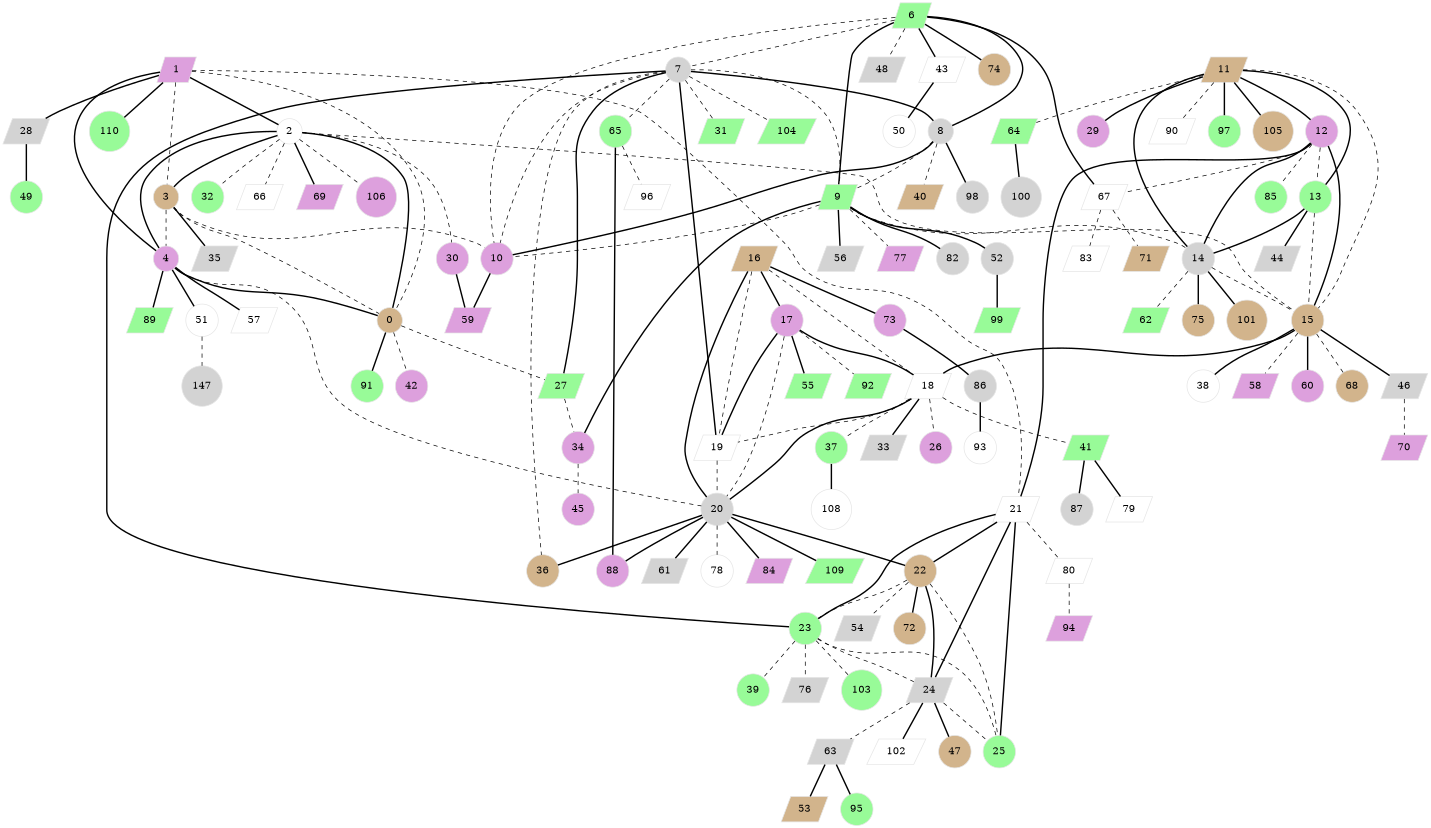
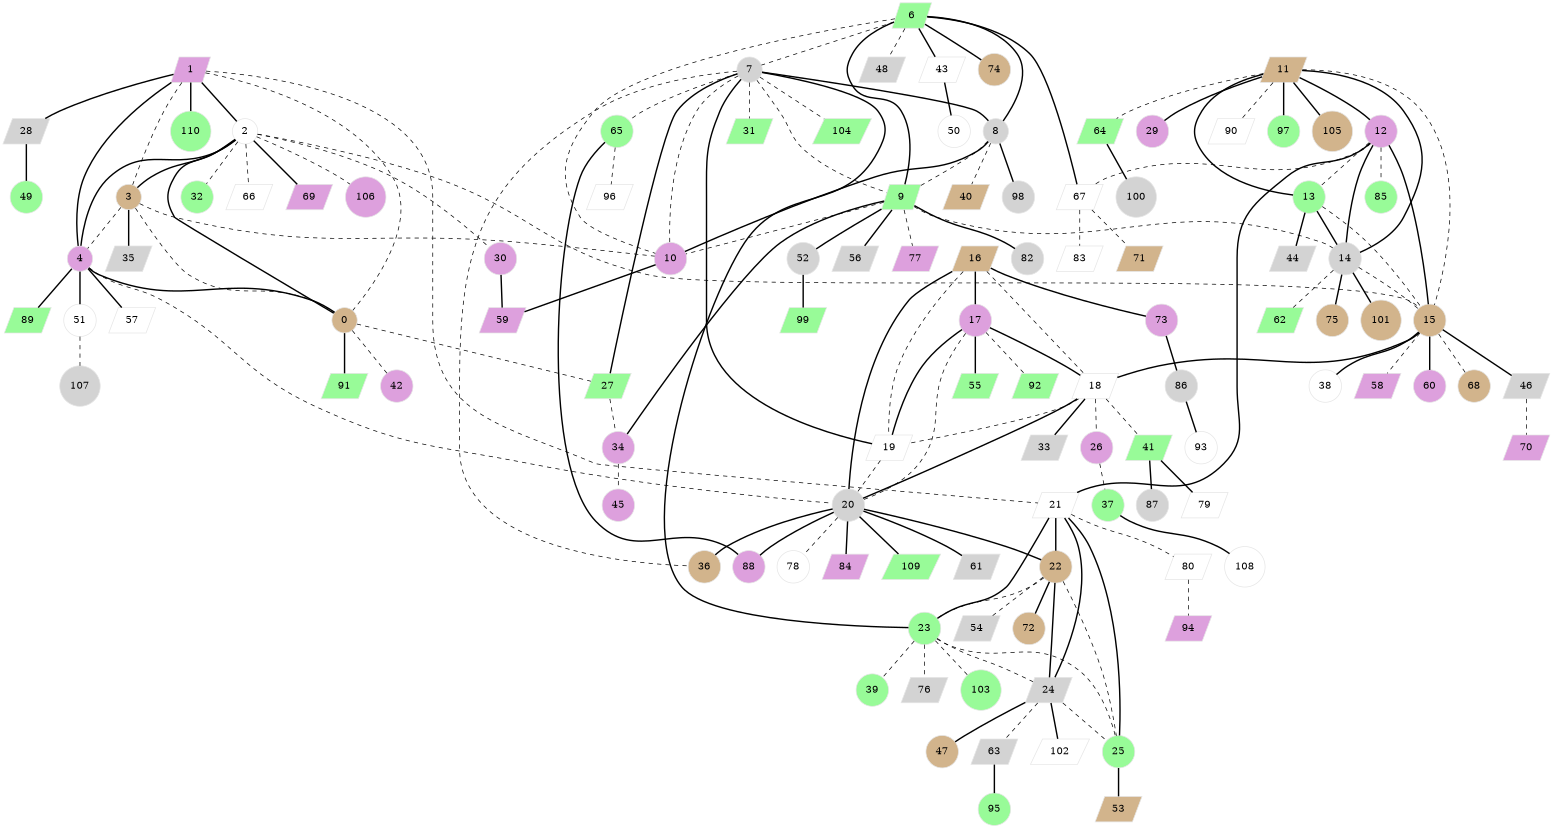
(202, 386) -> (80, 386)
(367, 386) -> (345, 386)
(875, 419) -> (1102, 477)
(818, 780) -> (1119, 782)
